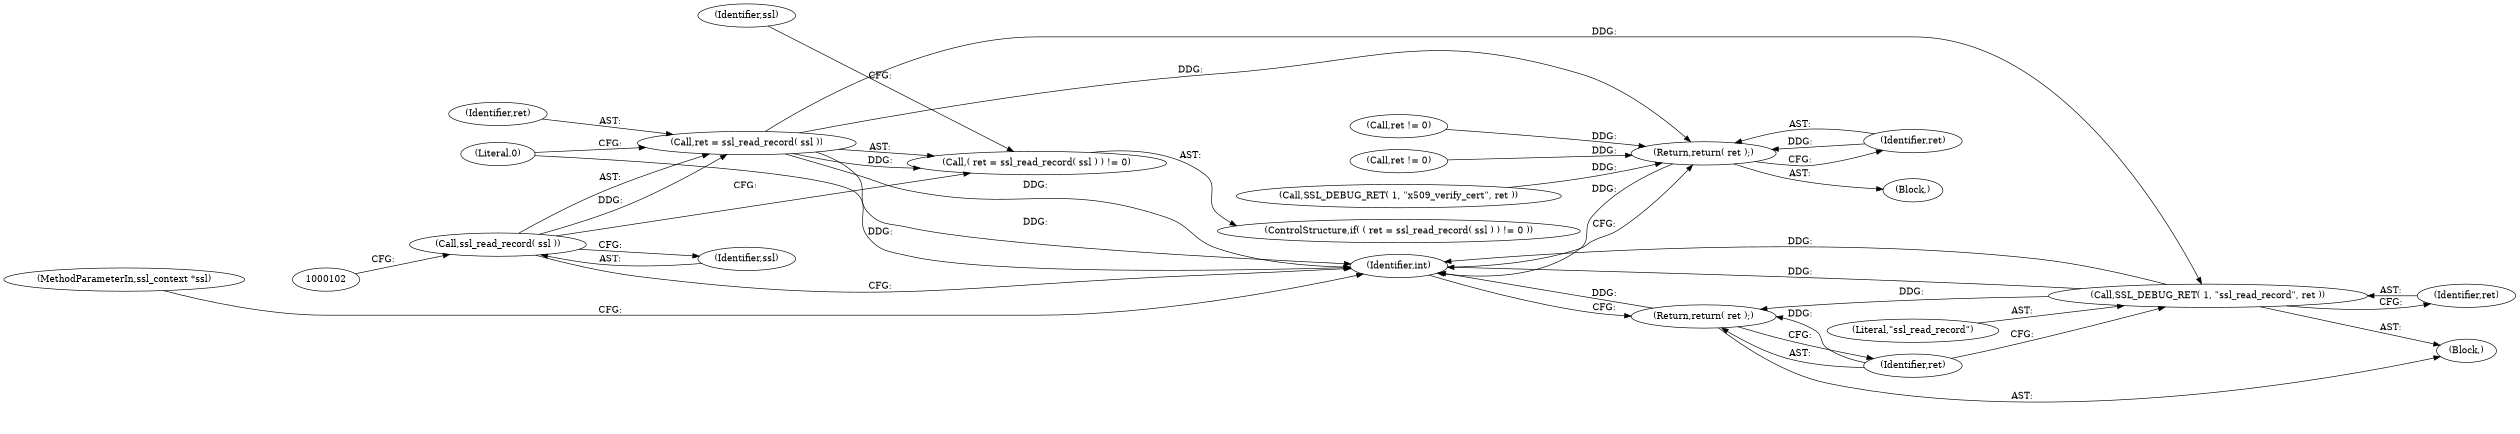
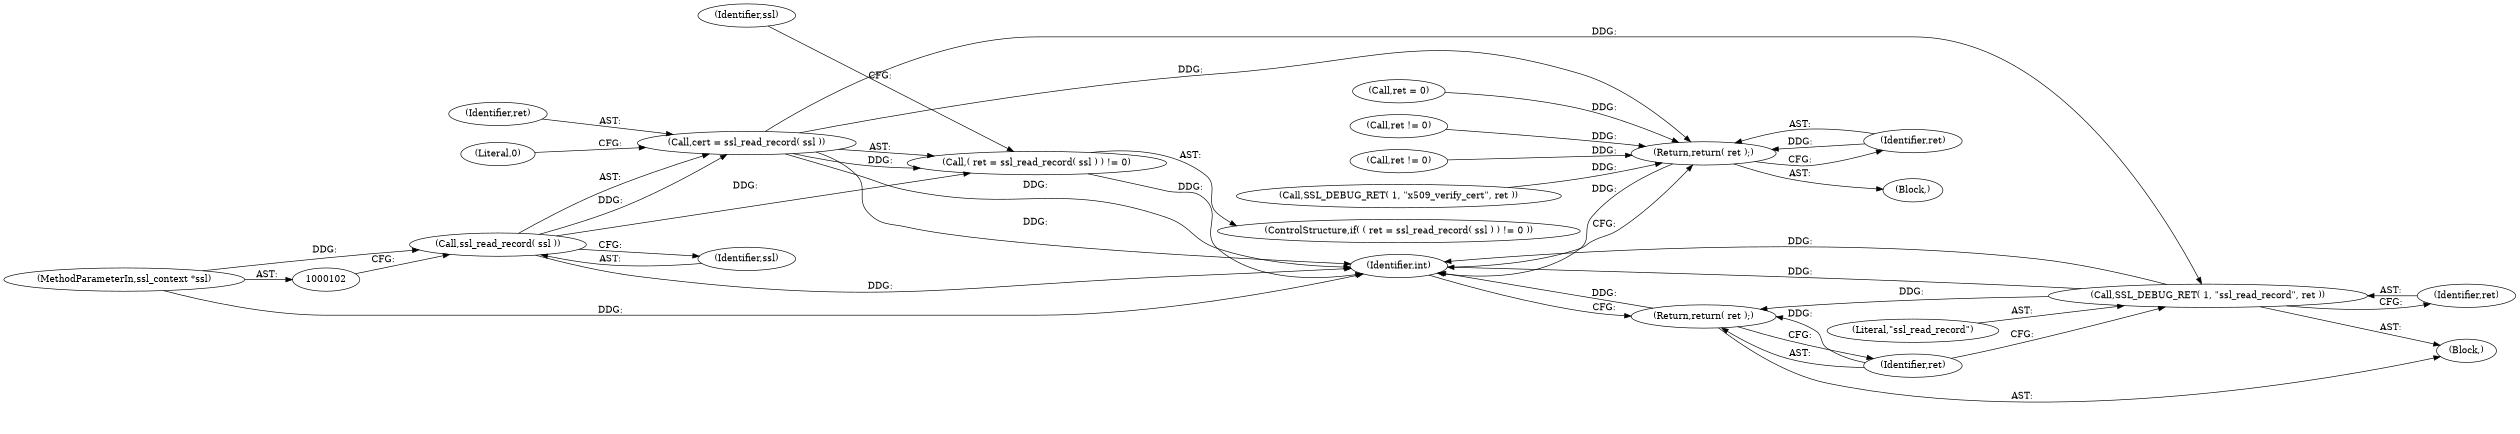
none -> (1399, 91)
(747, 143) -> (747, 143)
(747, 186) -> (747, 186)
(917, 257) -> (1211, 236)
none -> (308, 260)
none -> (265, 280)
(882, 286) -> (882, 286)
(612, 310) -> (612, 310)
